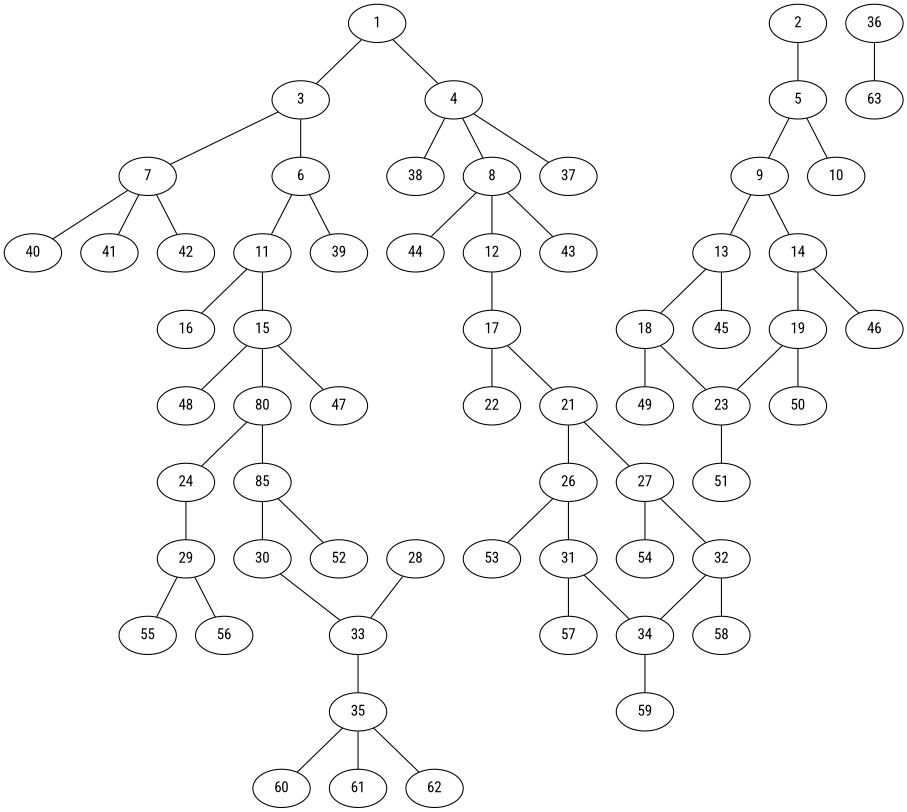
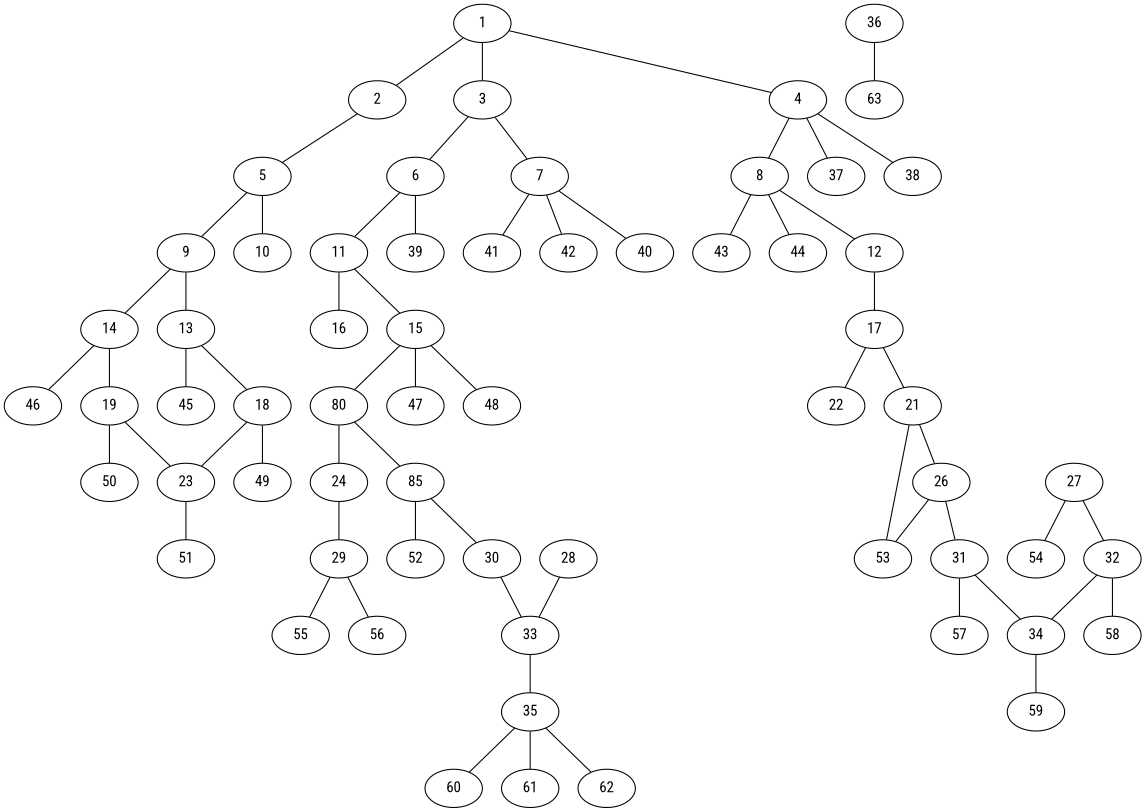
none -> (430, 62)
(607, 444) -> (898, 482)
